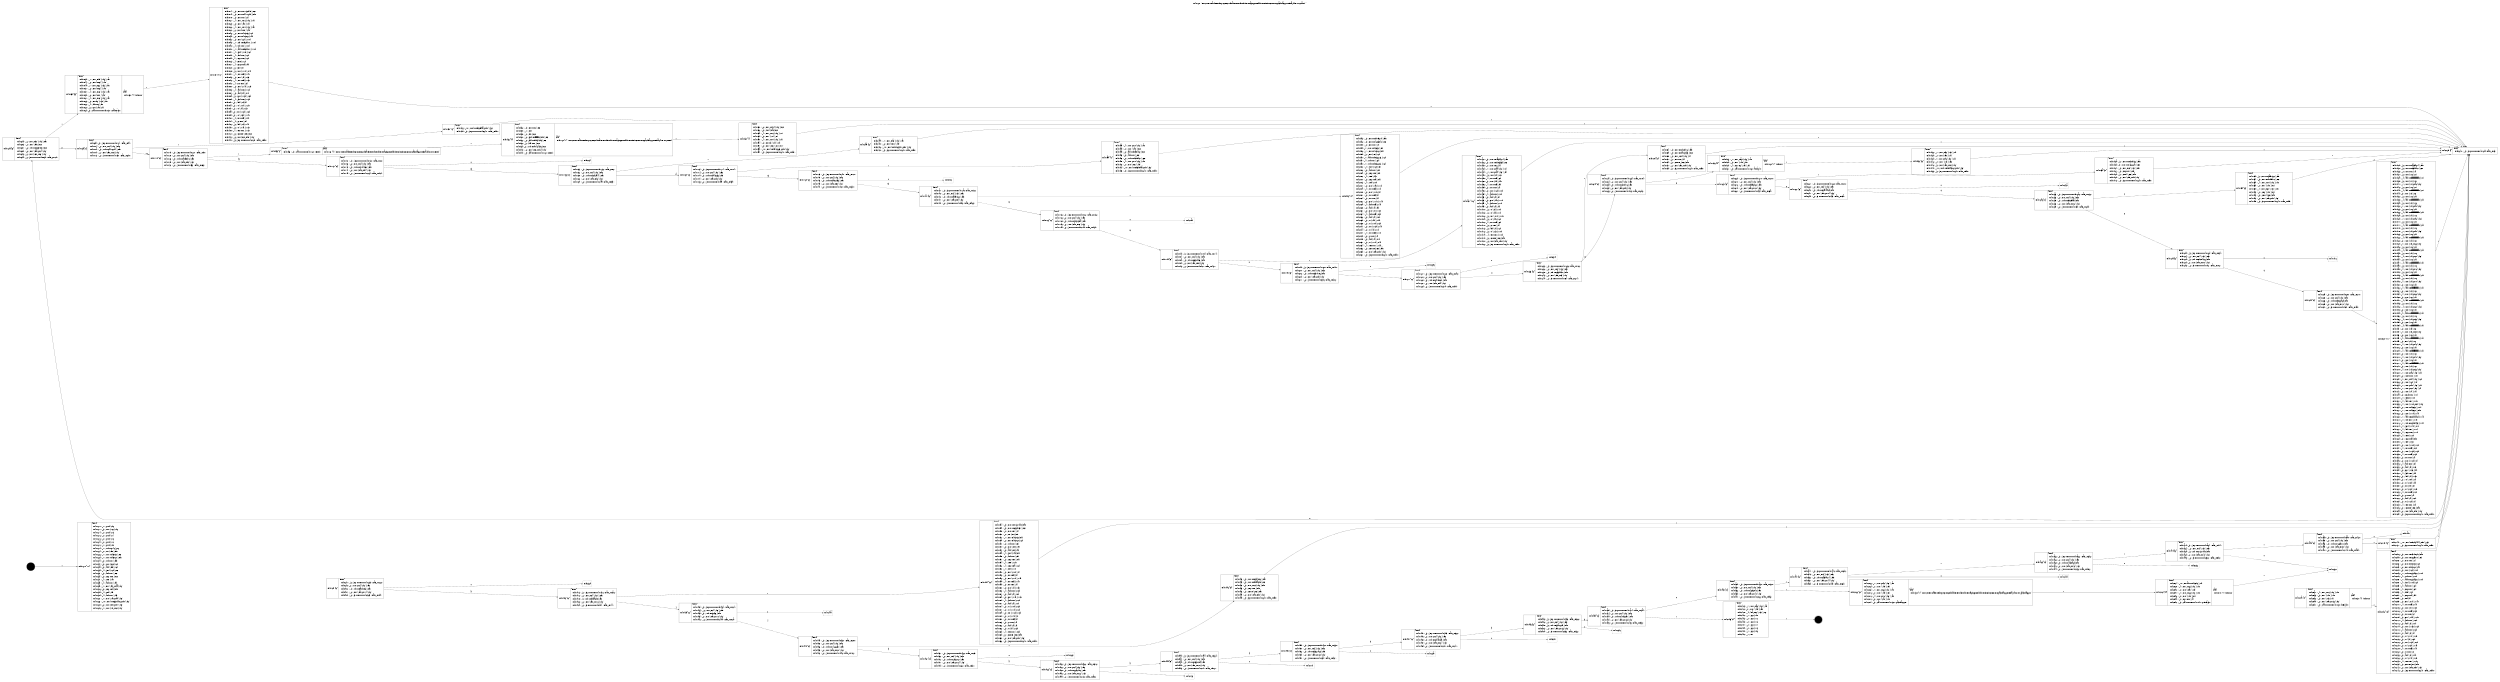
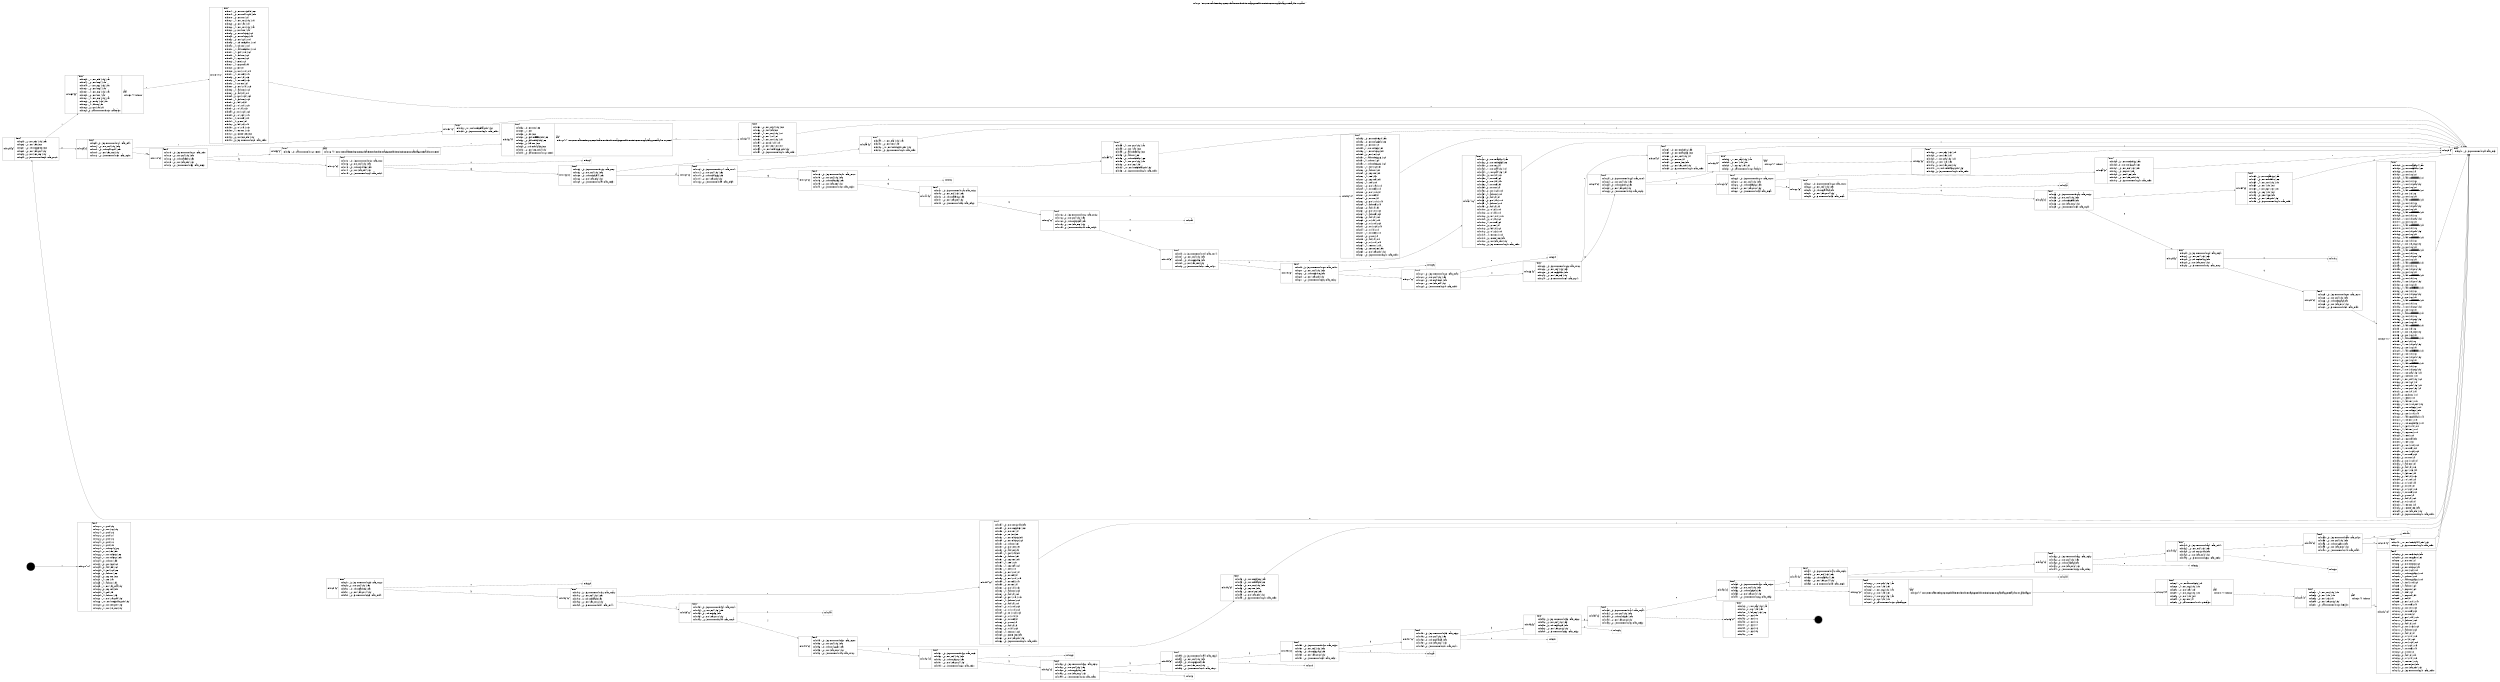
(2280, 578) -> (2263, 595)
